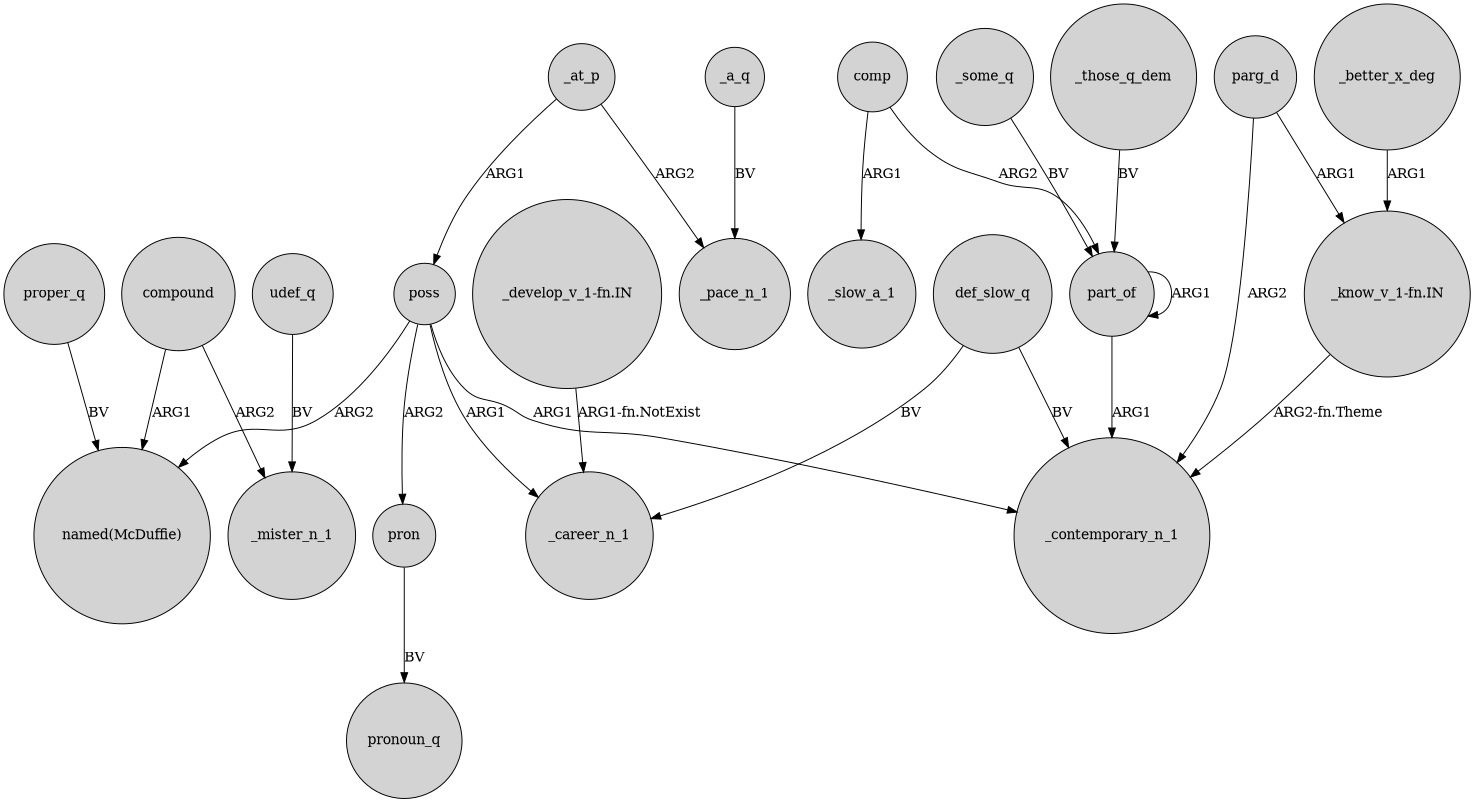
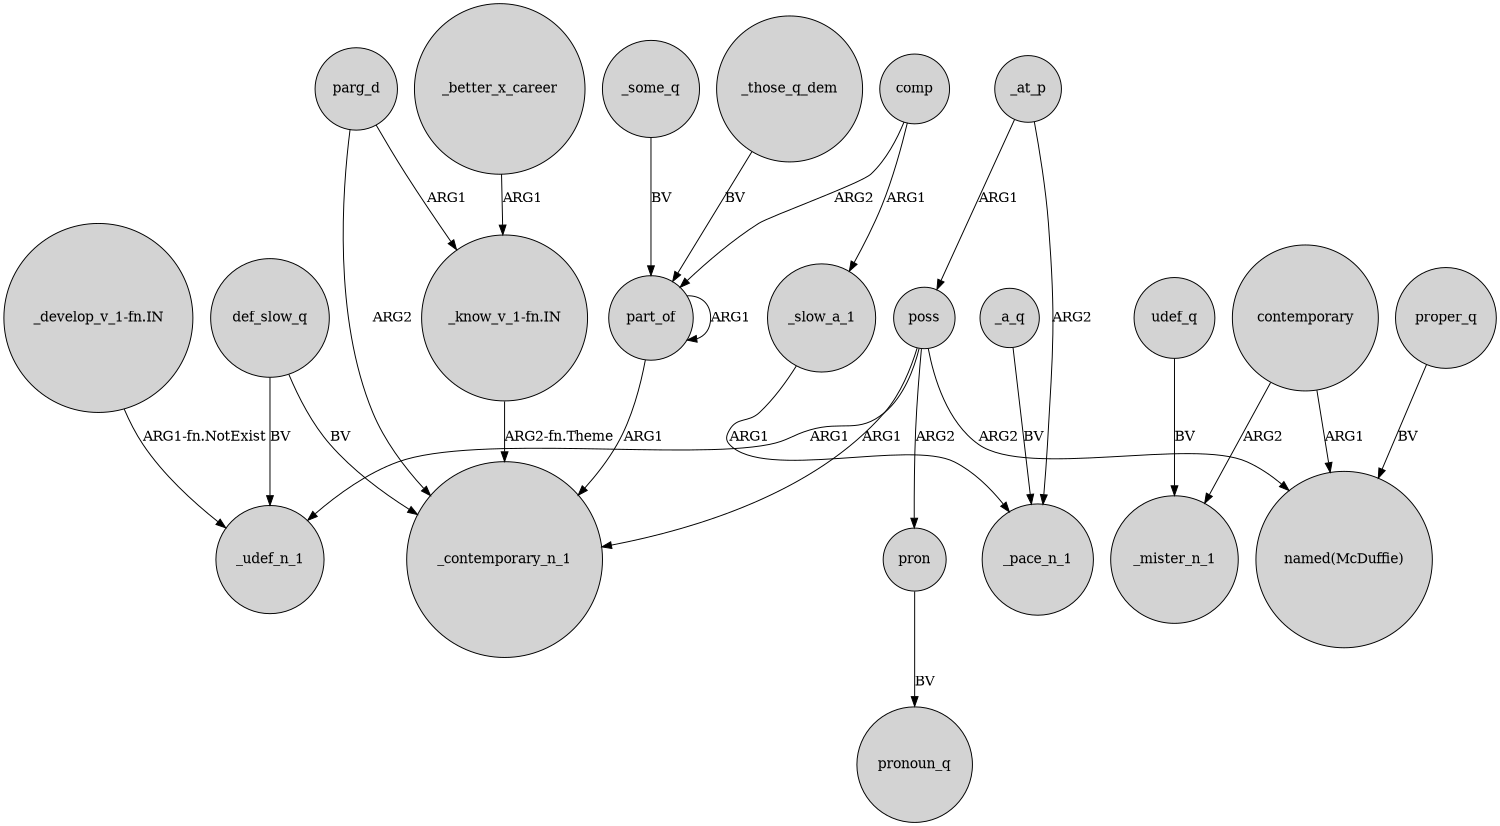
(1387, 77) -> (500, 89)
(178, 294) -> (1305, 318)
none -> (818, 460)
(589, 536) -> (270, 560)
